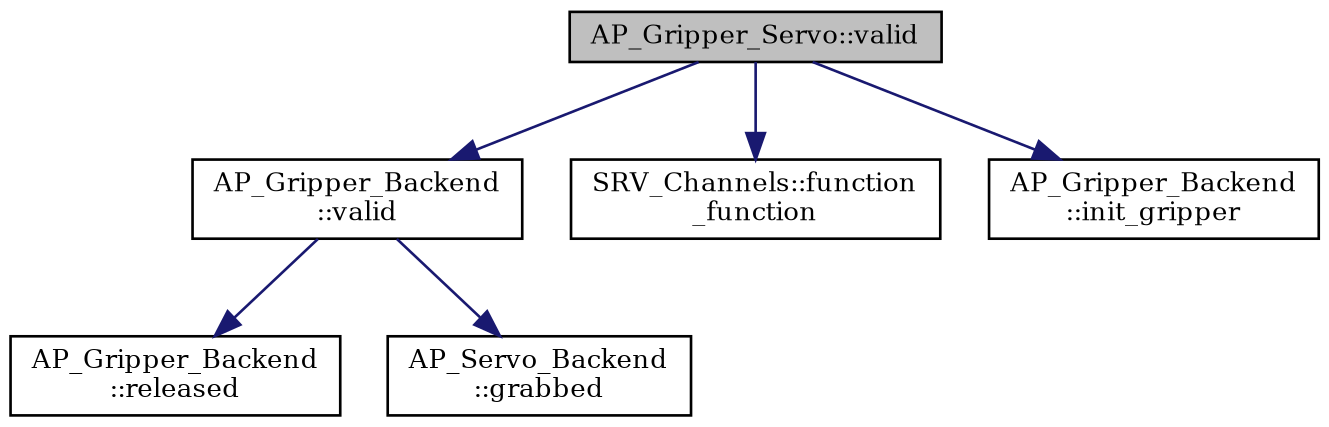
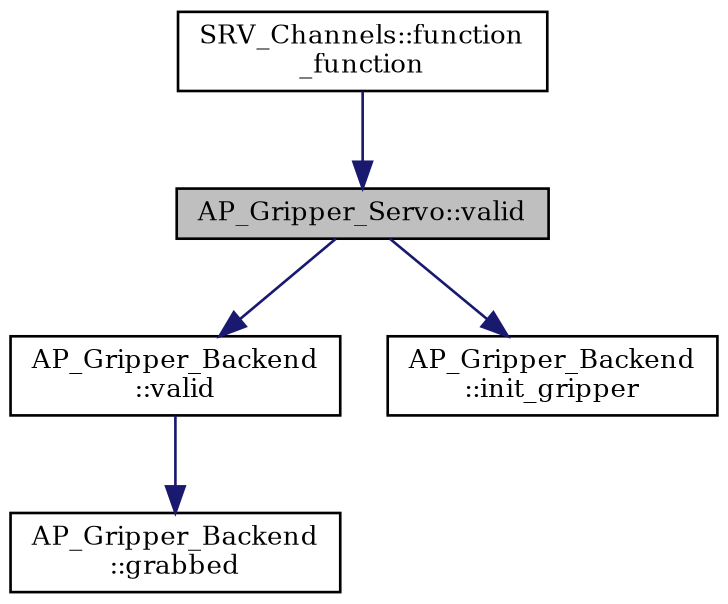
(756, 97) -> (363, 126)
(175, 376) -> none
(539, 376) -> (175, 553)
